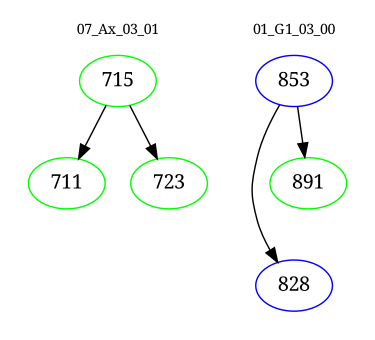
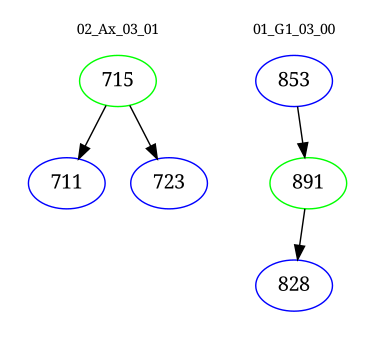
(118, 31) -> (118, 31)
(253, 176) -> (302, 227)
(67, 183) -> (67, 183)
(169, 183) -> (169, 183)
